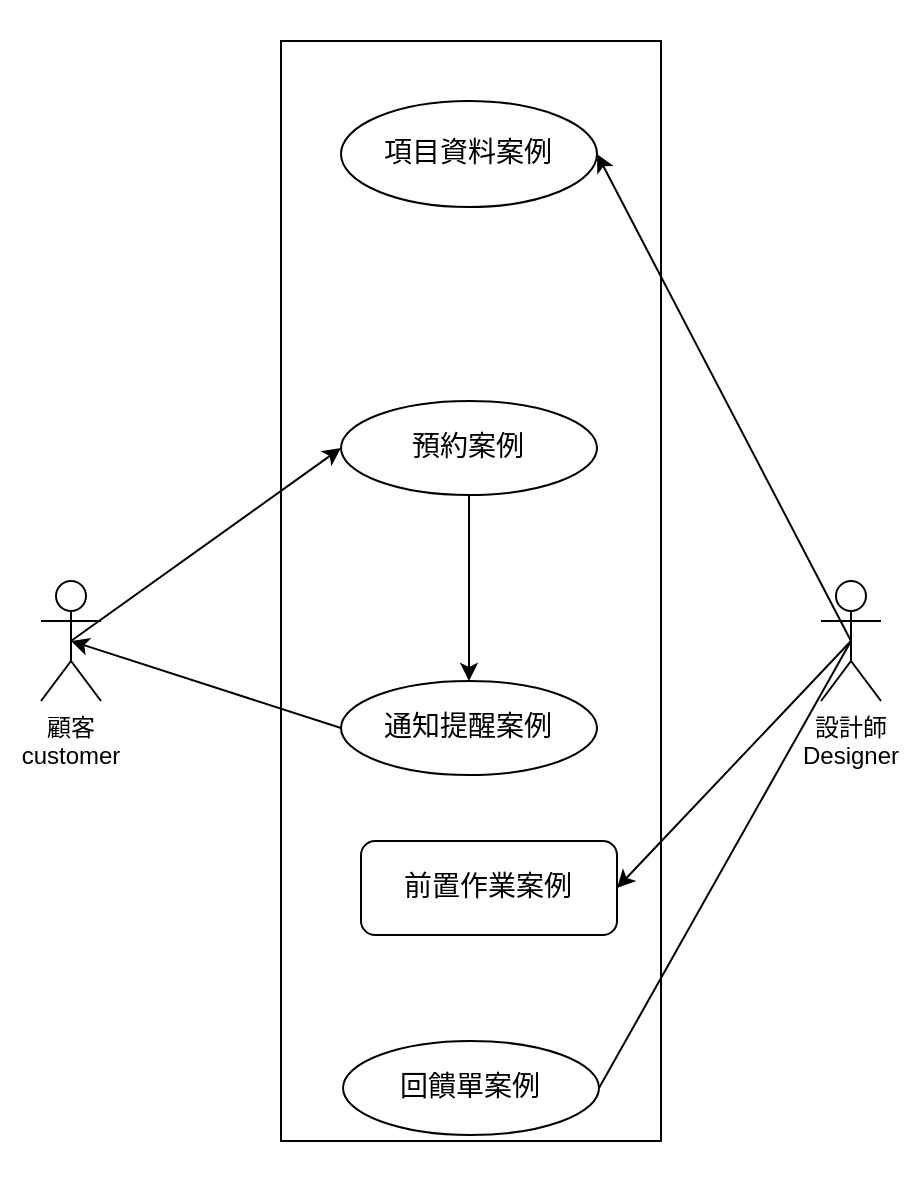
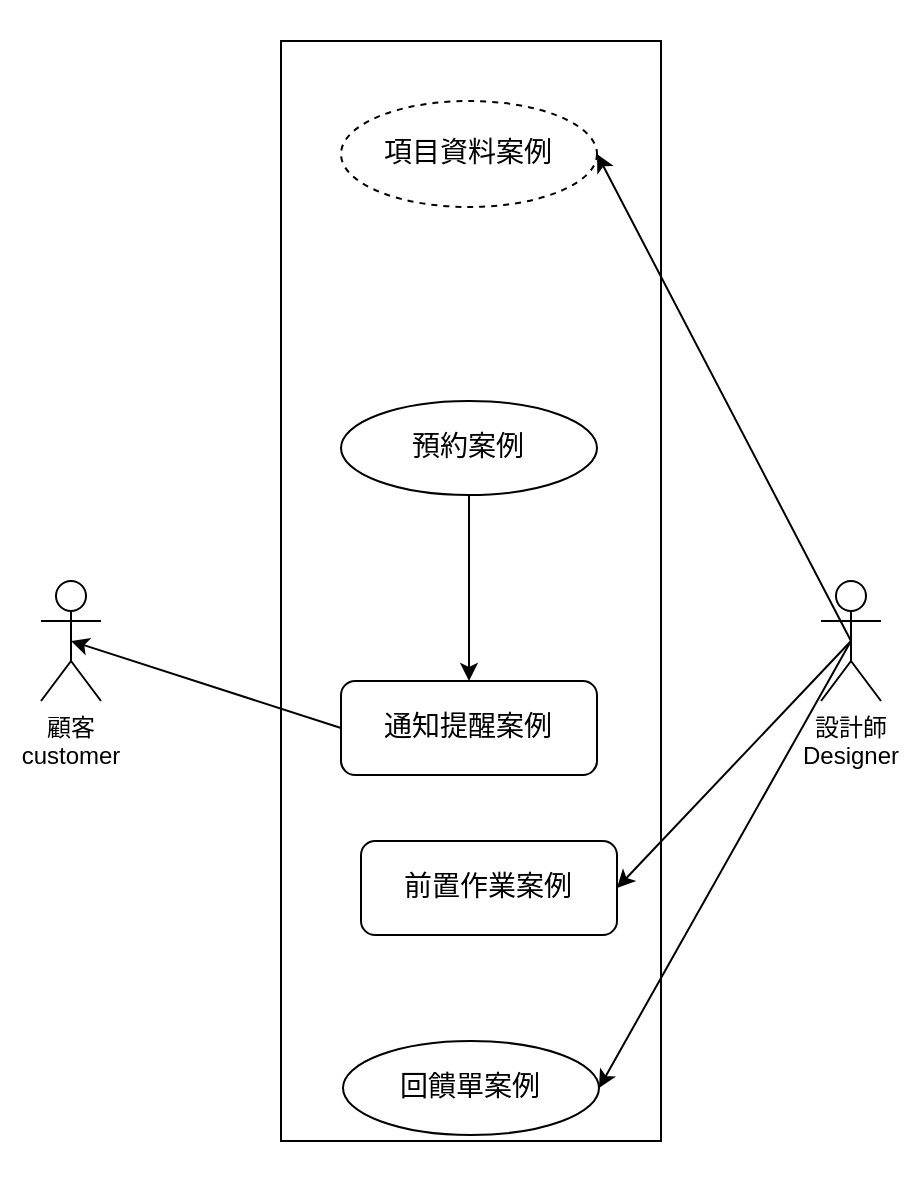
(469, 154) -> (469, 154)
(216, 537) -> none
(469, 728) -> (469, 728)
(603, 1080) -> (606, 1075)
